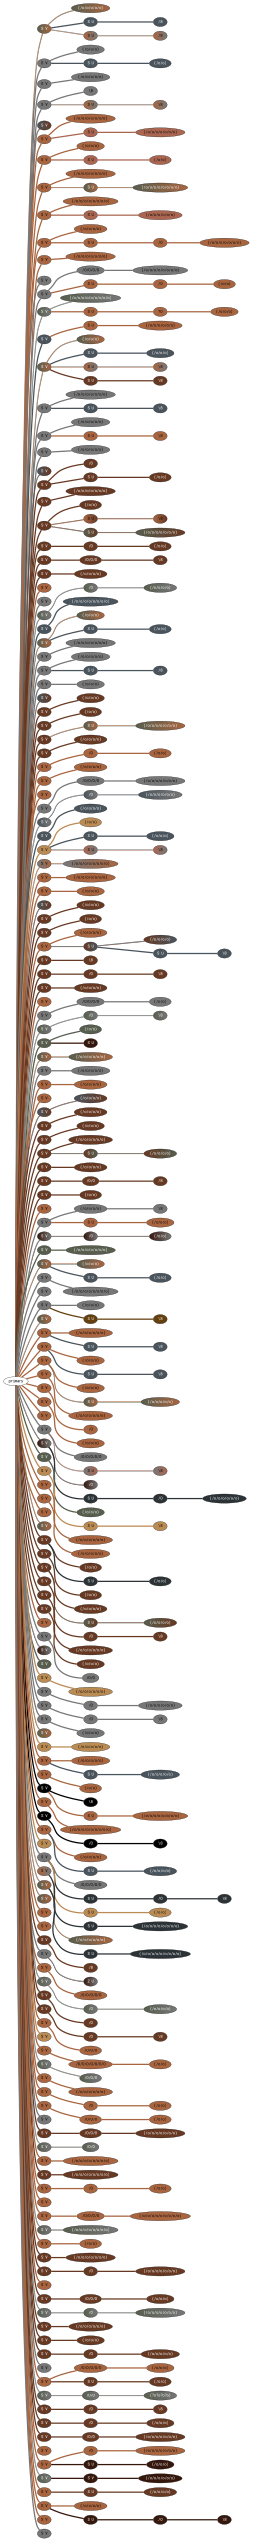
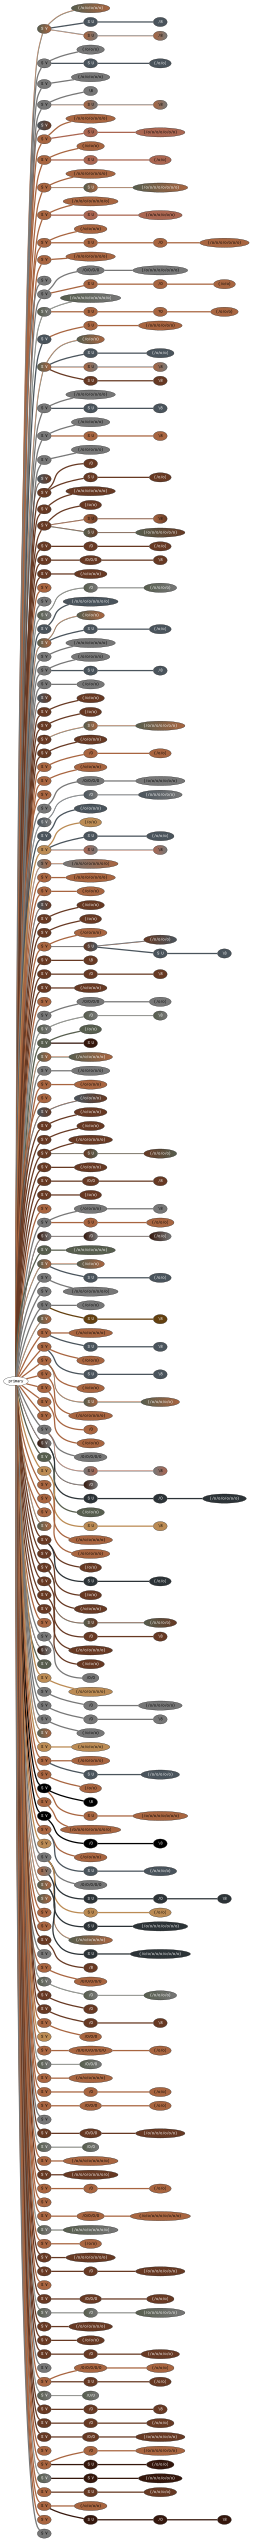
(91, 1982) -> none
(160, 2396) -> none
